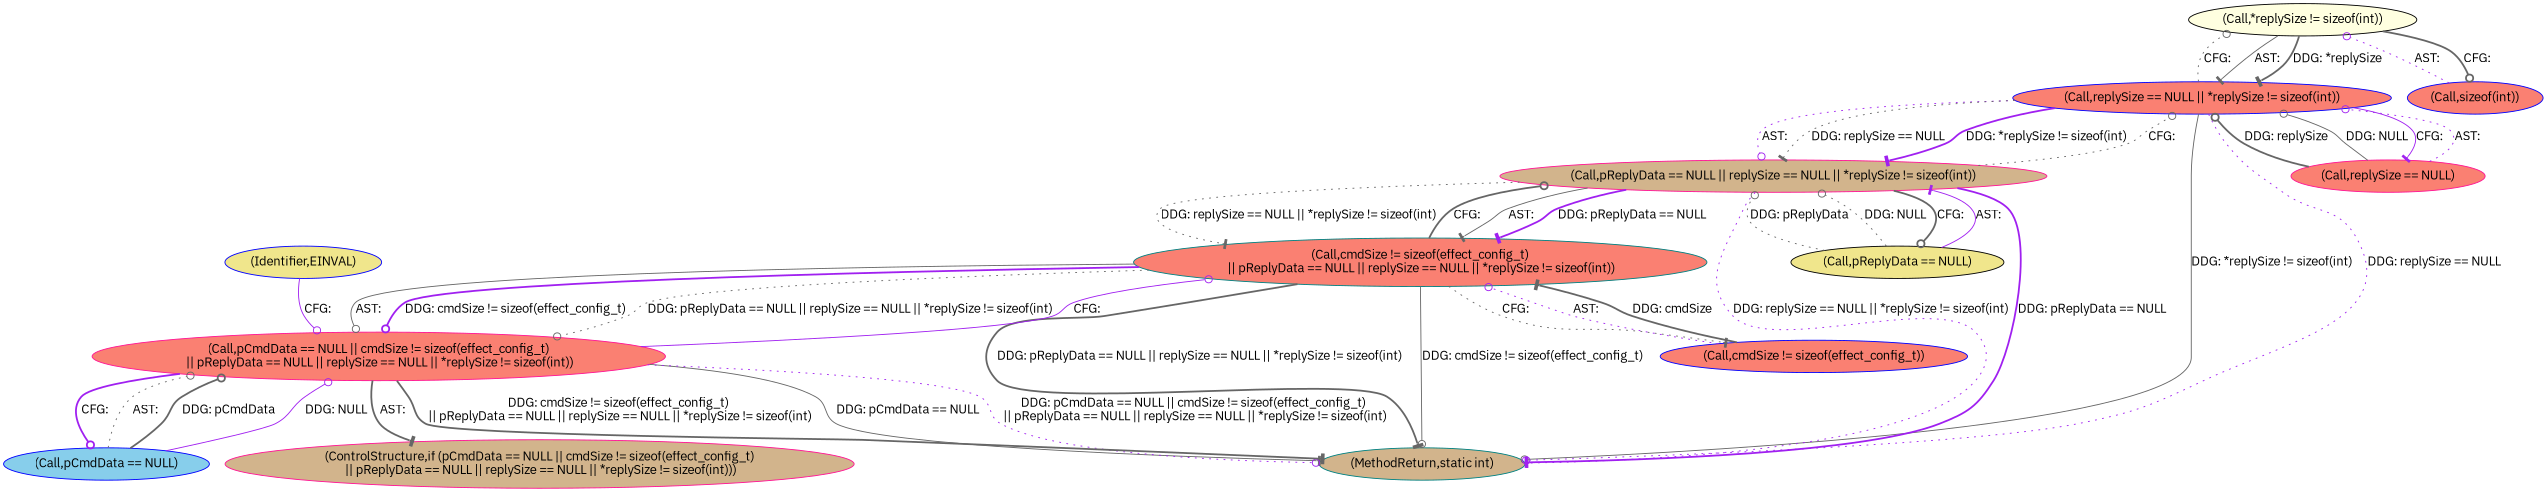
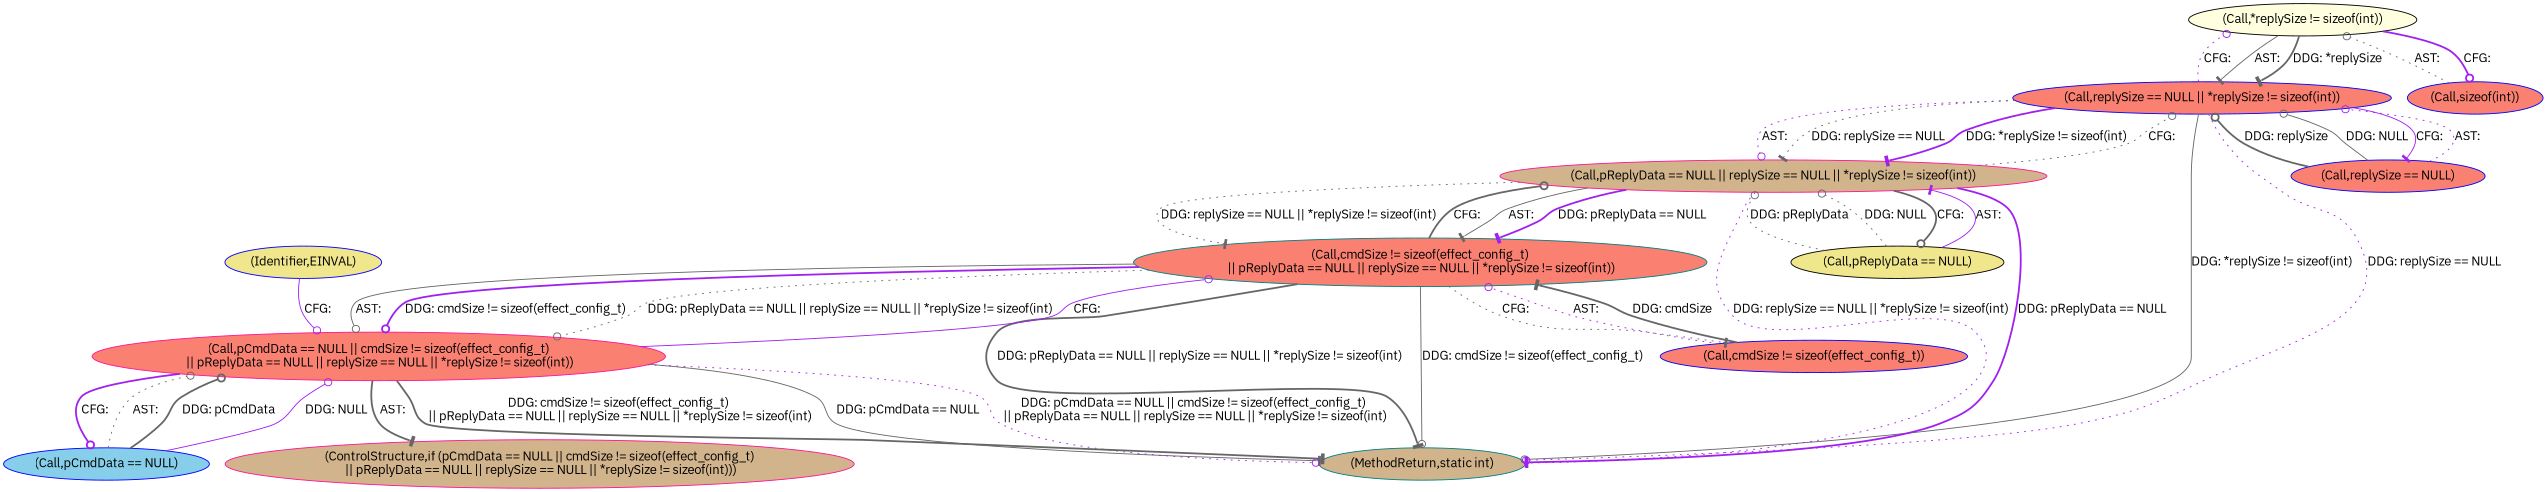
(2432, 43) -> (2432, 43)
(2203, 54) -> (2203, 54)
(2400, 59) -> (2400, 59)
(2388, 176) -> (2388, 176)
